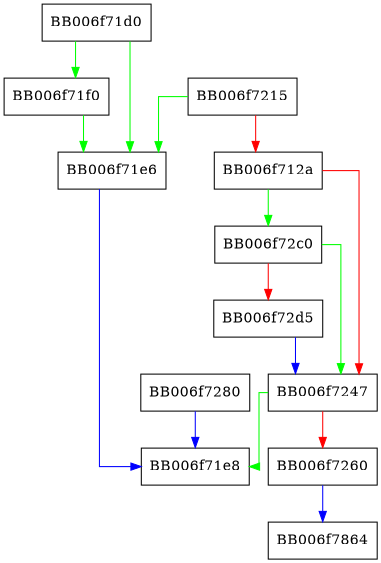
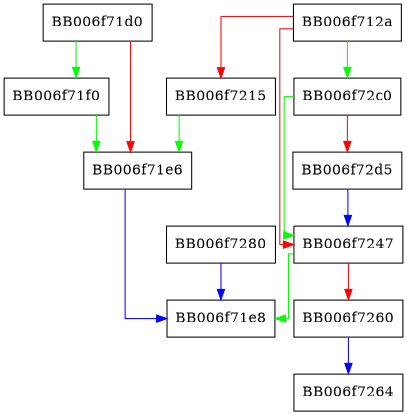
(130, 92) -> (131, 92)
(256, 128) -> (232, 16)
(323, 541) -> (348, 393)
